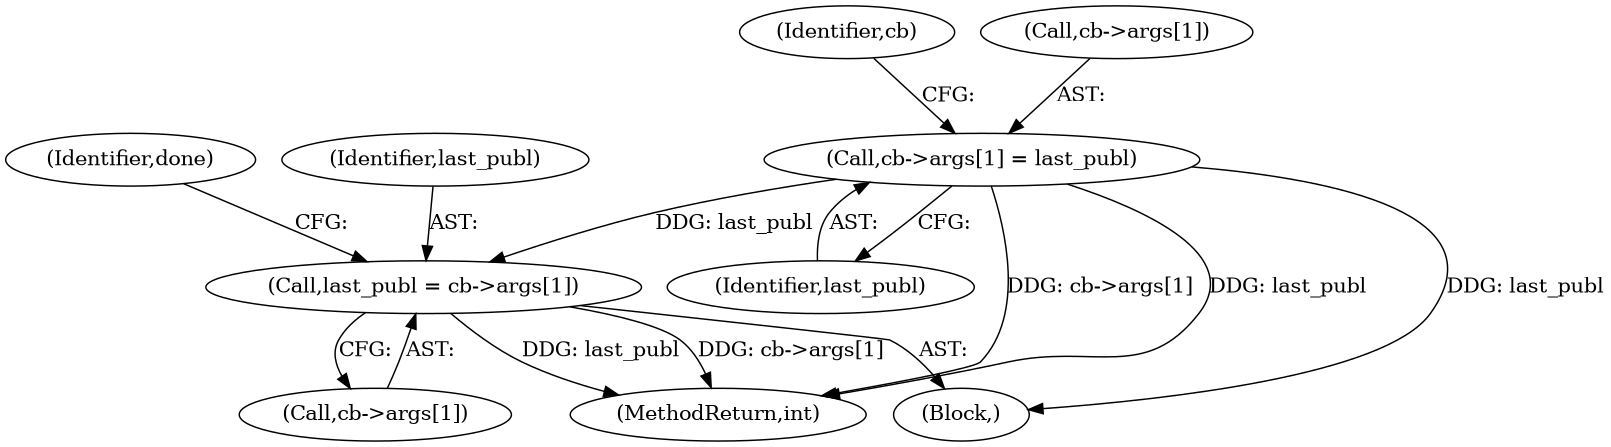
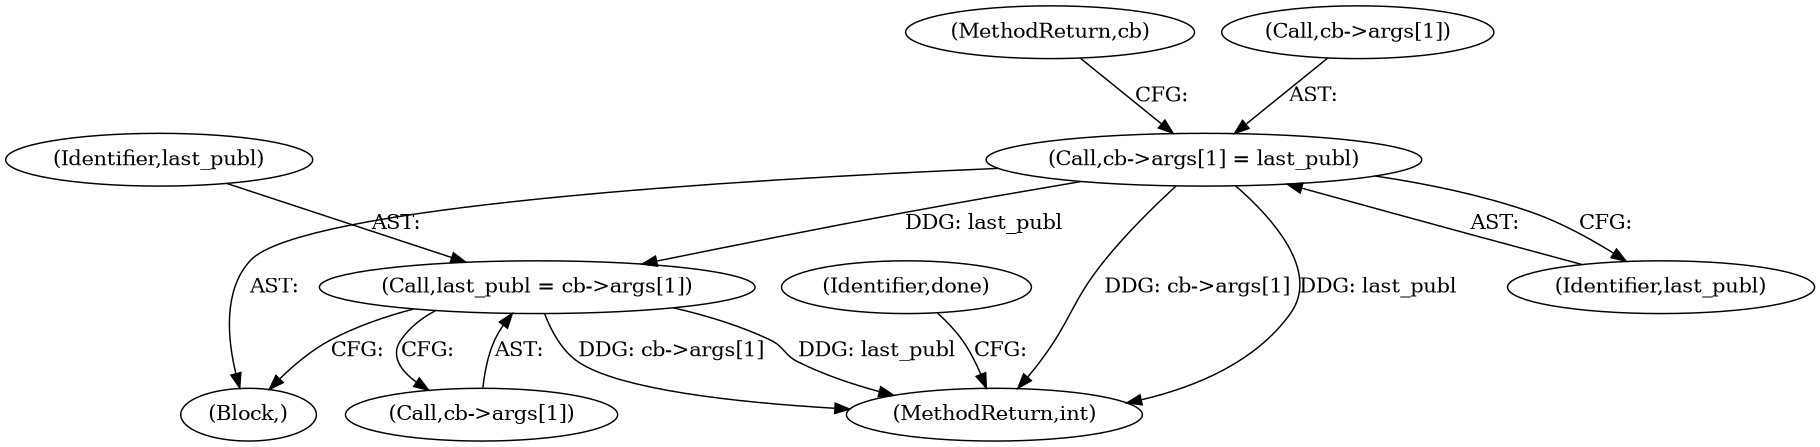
(847, 32) -> (1050, 32)
(269, 220) -> (963, 341)
(1526, 287) -> (278, 287)
(947, 351) -> (361, 351)
